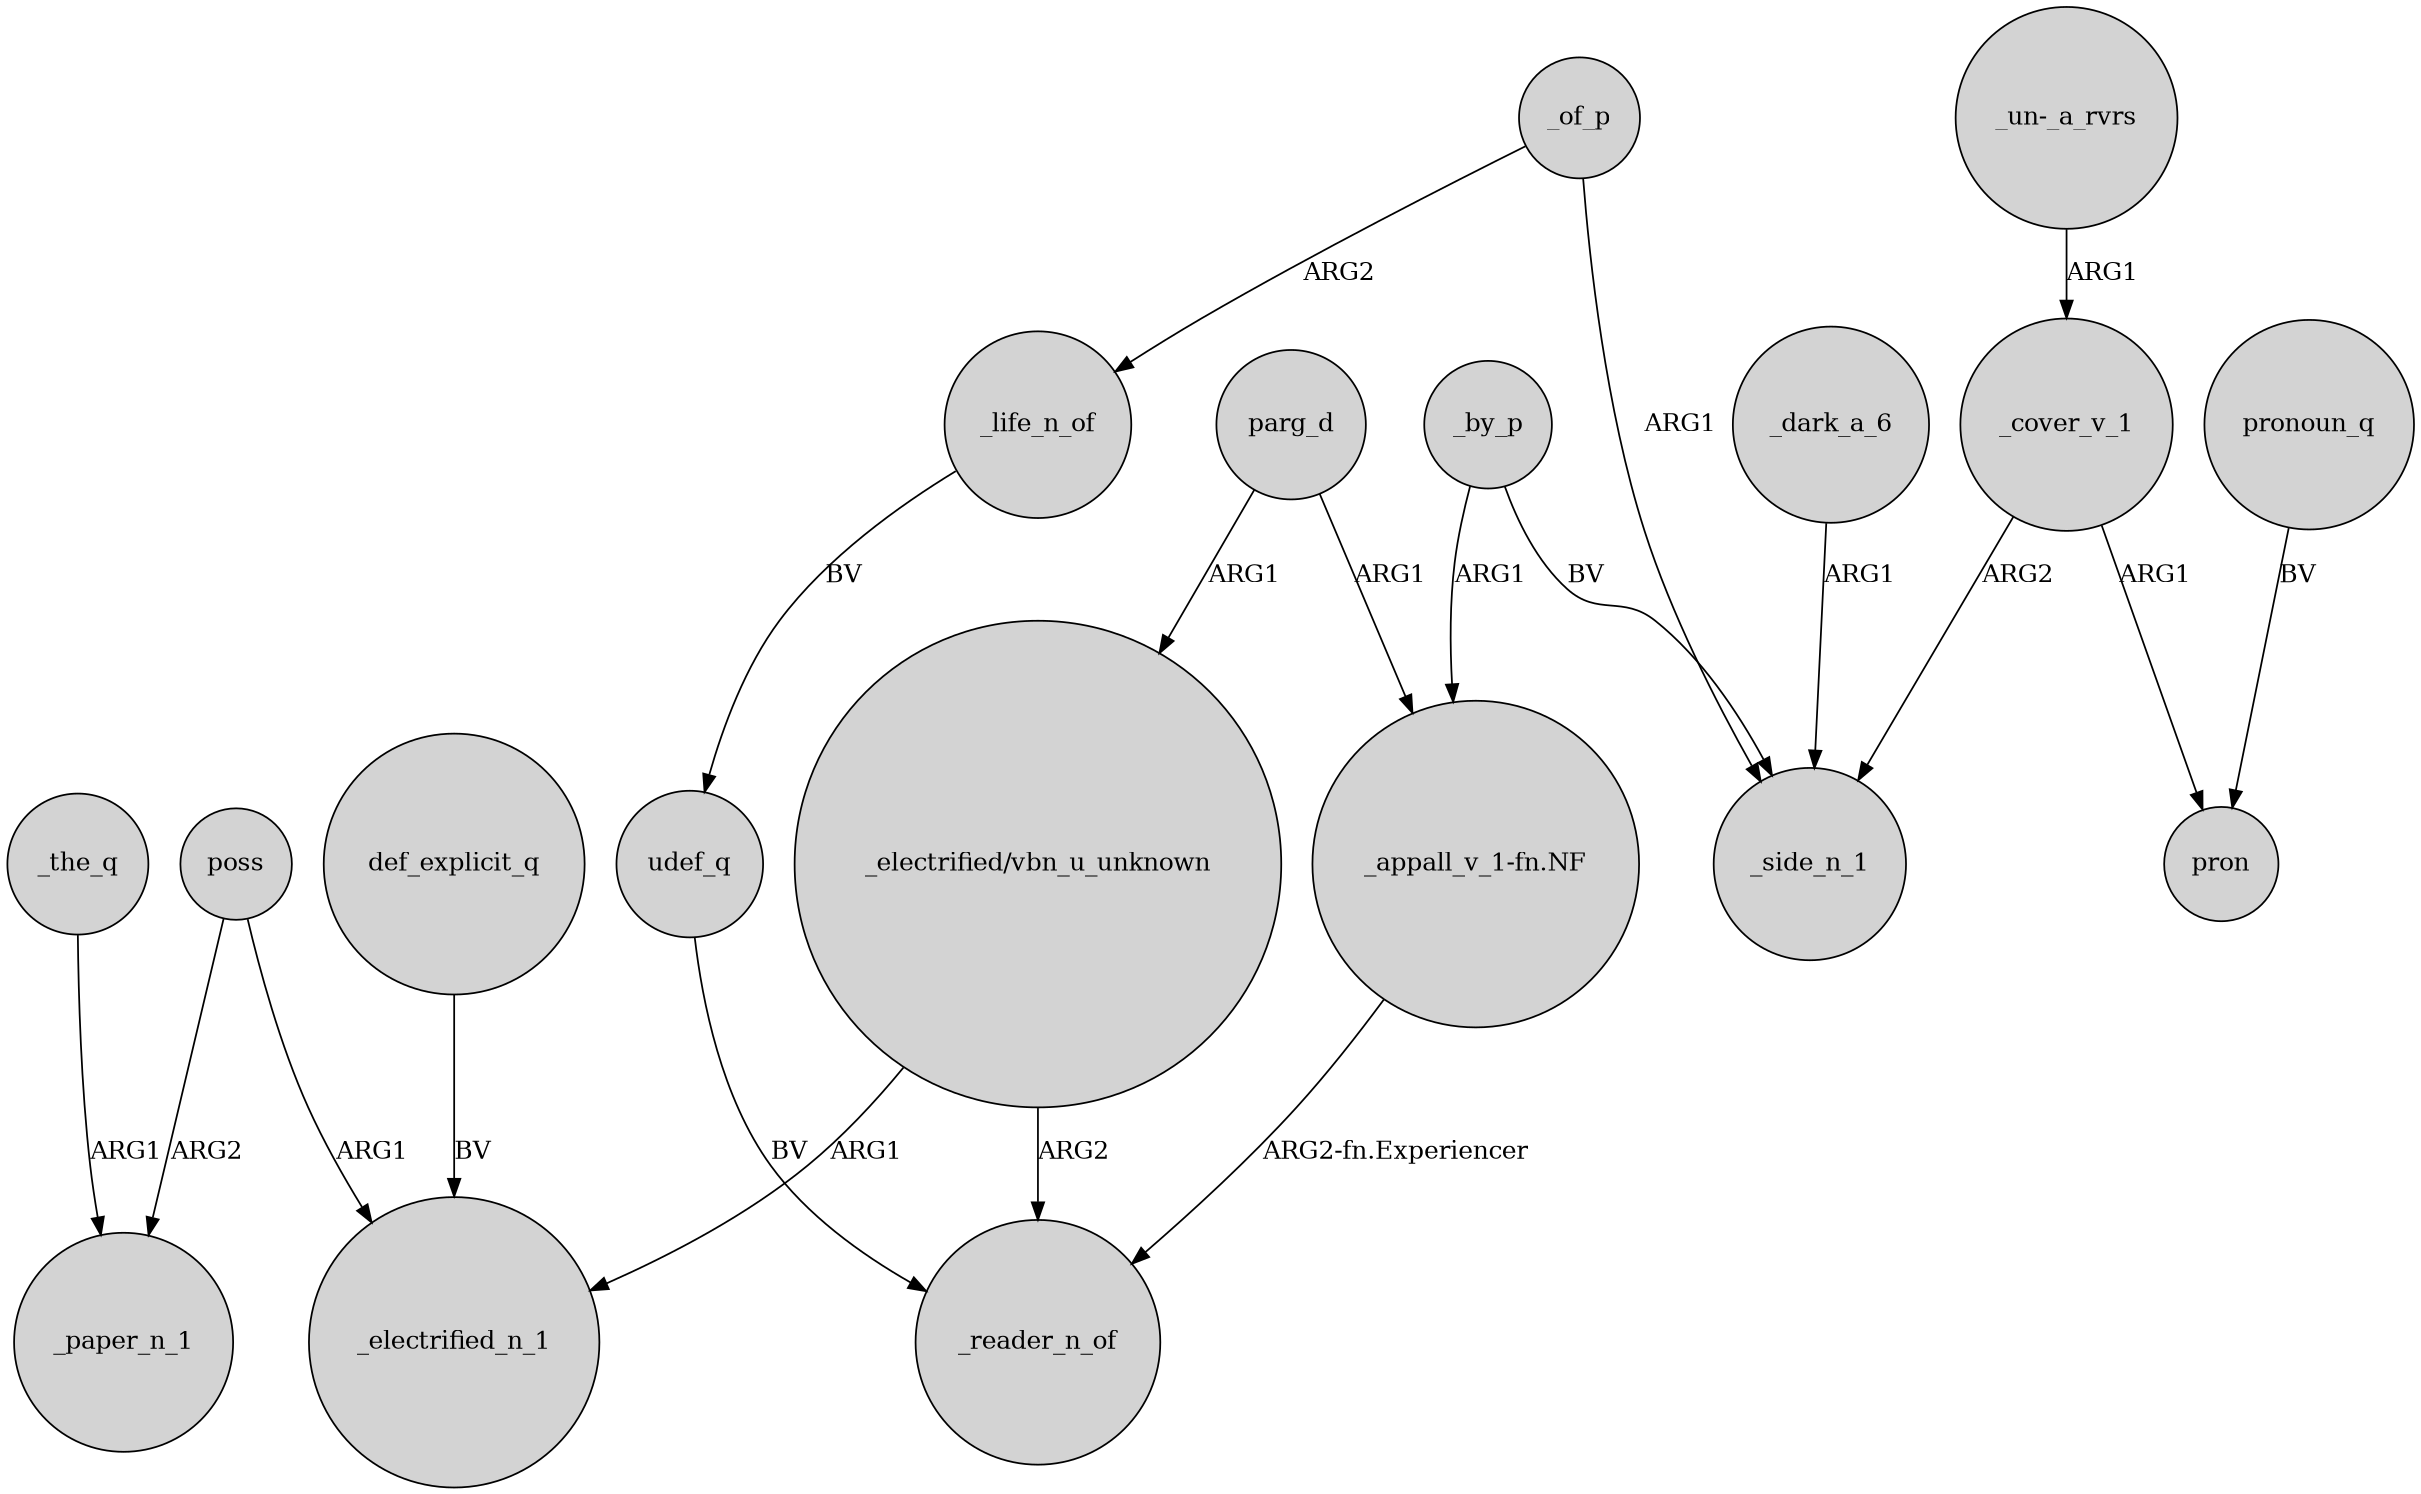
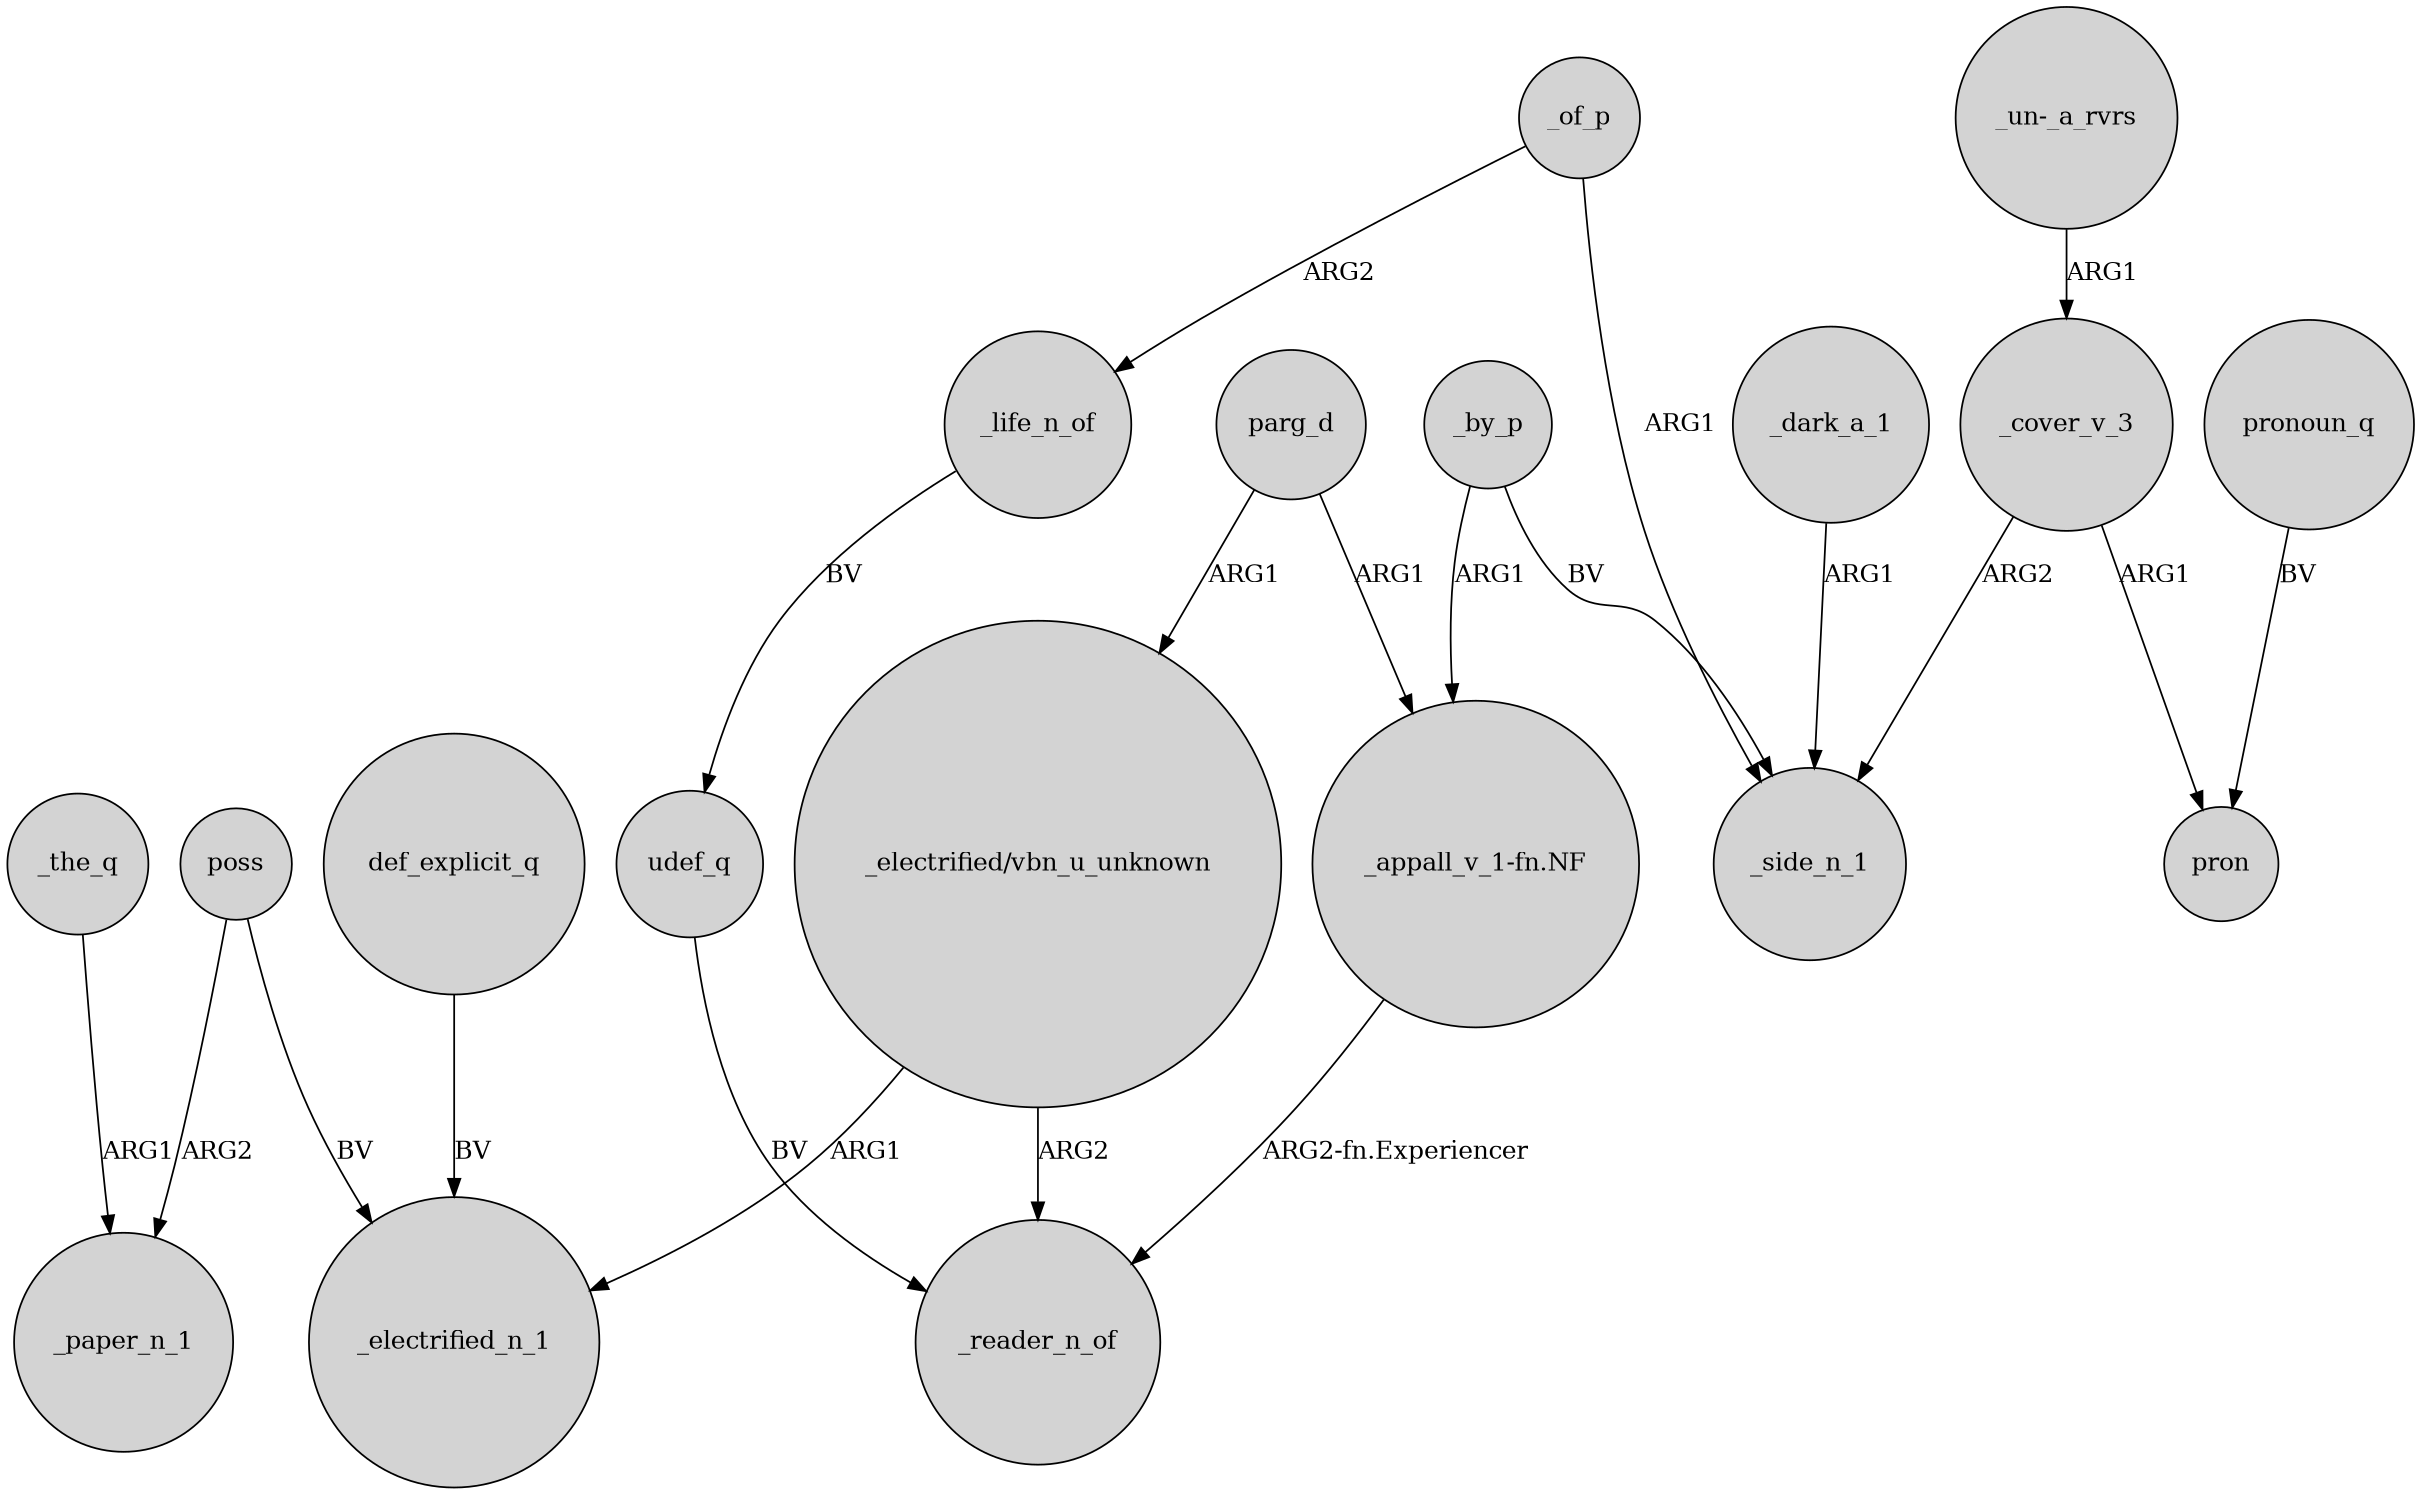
(1831, 425) -> (1831, 425)
(2067, 425) -> (2067, 425)
(372, 1152) -> (355, 1152)
